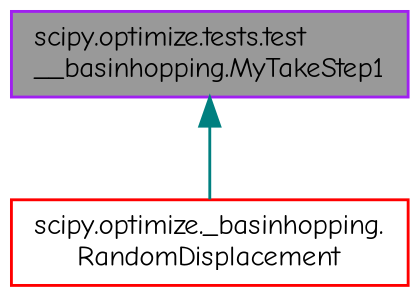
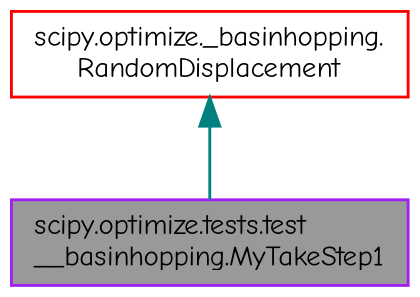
(210, 163) -> (210, 163)
